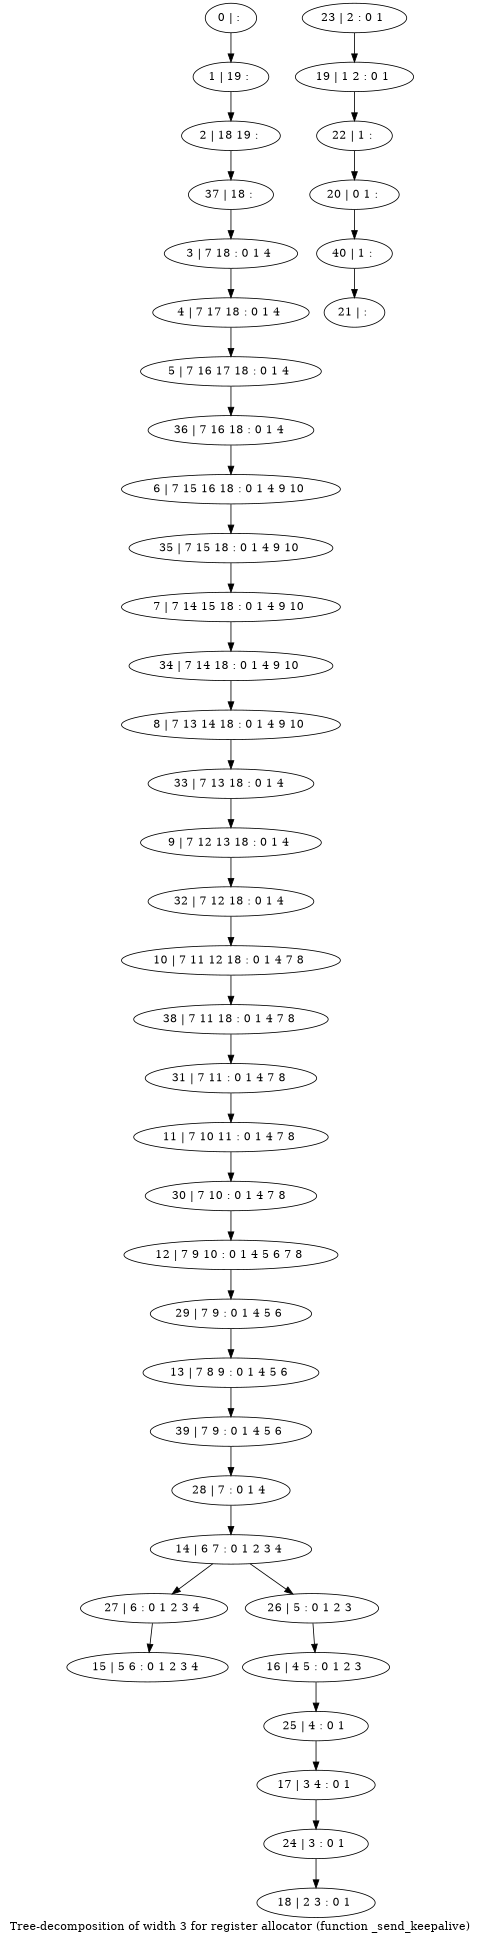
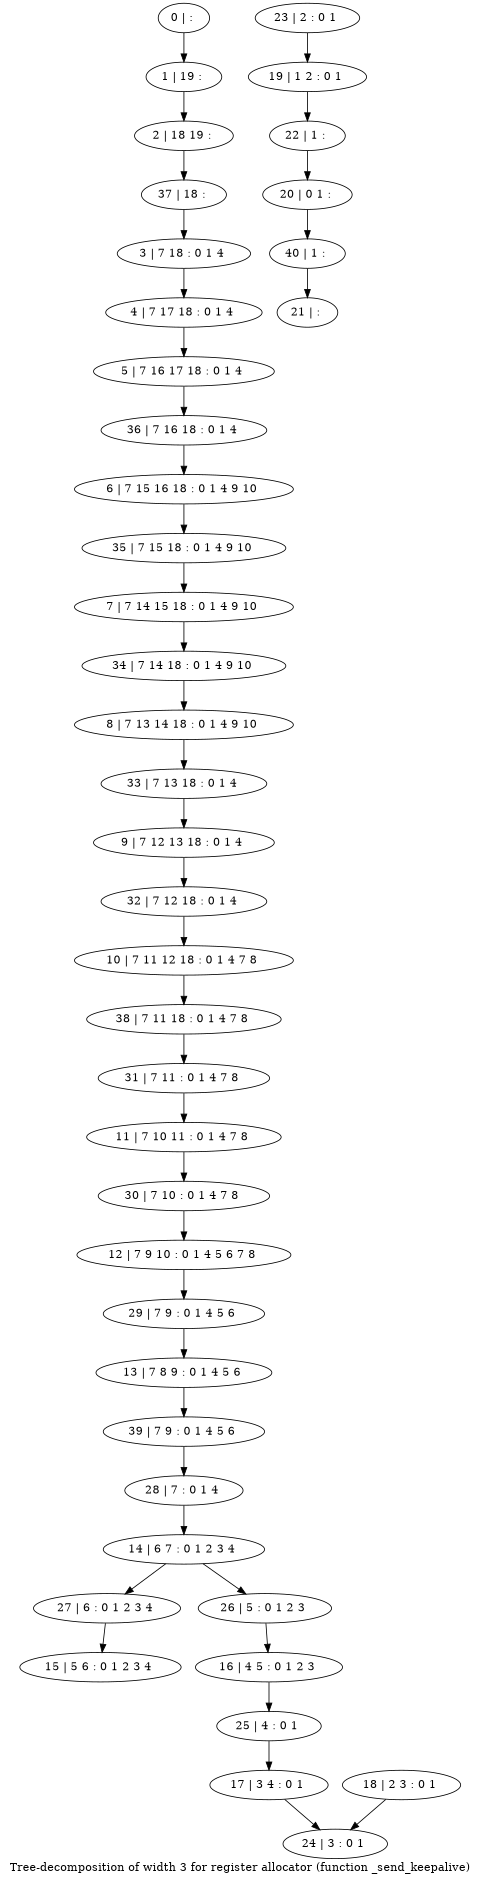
(316, 1869) -> (371, 1812)
